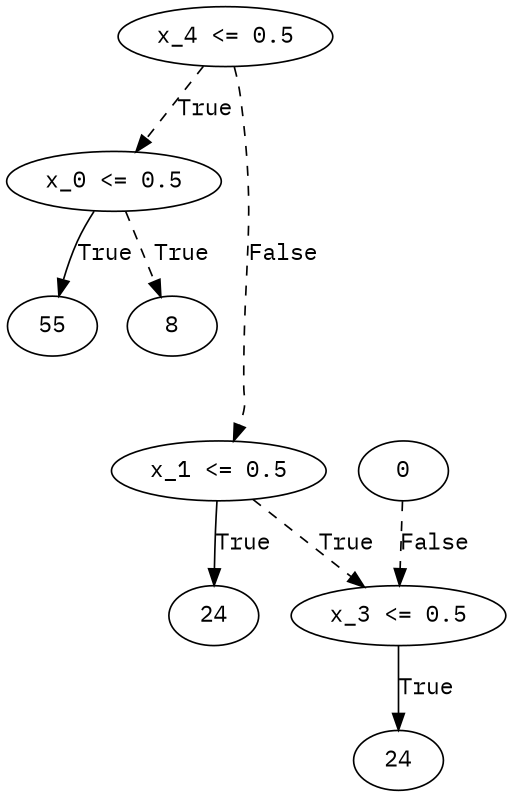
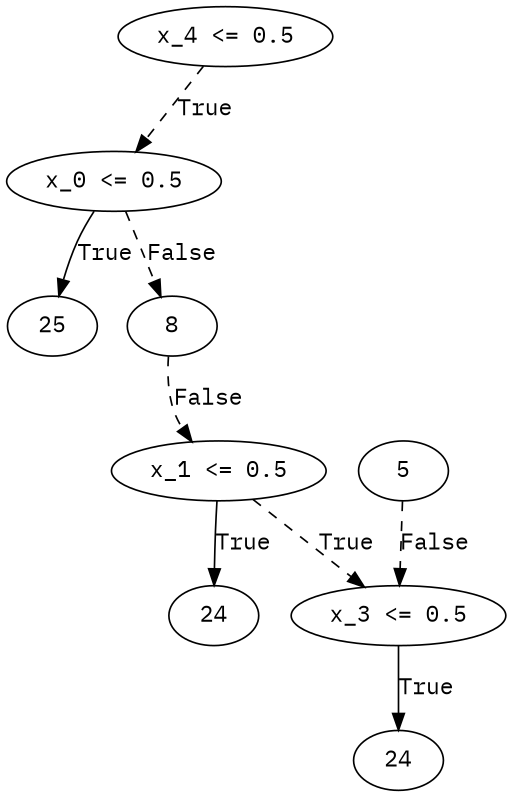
(248, 246) -> (170, 393)
(182, 254) -> (182, 254)
(52, 326) -> (52, 326)
(403, 471) -> (403, 471)
